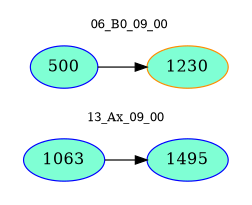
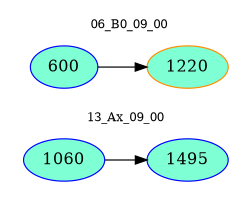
(64, 67) -> (64, 67)
(188, 67) -> (188, 67)
(64, 160) -> (64, 160)
